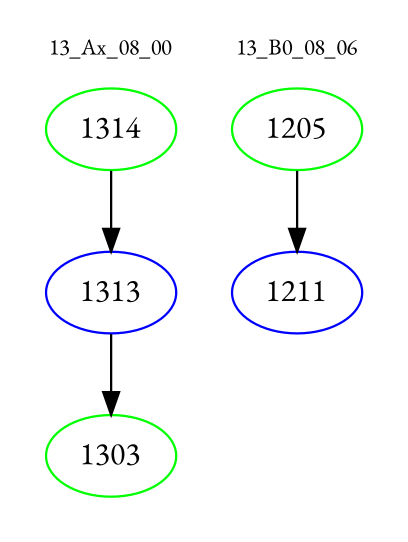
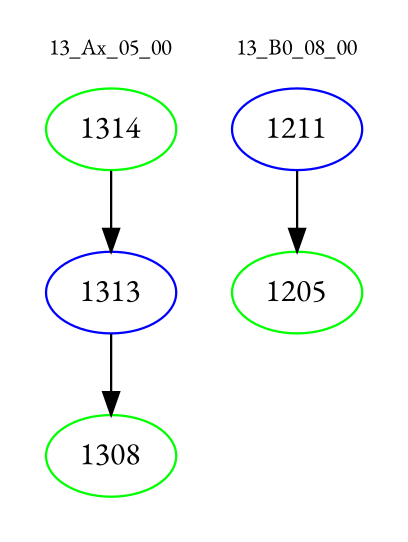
(111, 49) -> (111, 49)
(297, 49) -> (297, 49)
(297, 200) -> (297, 200)
(111, 456) -> (111, 456)
